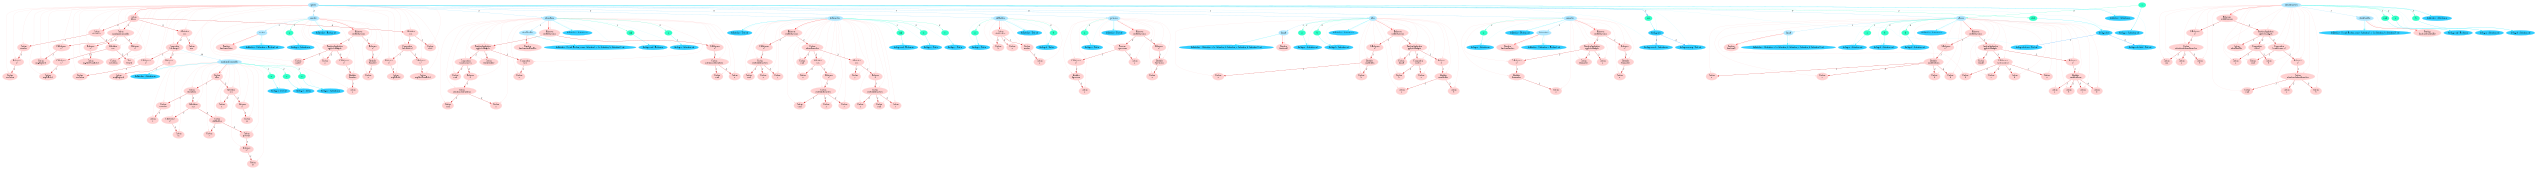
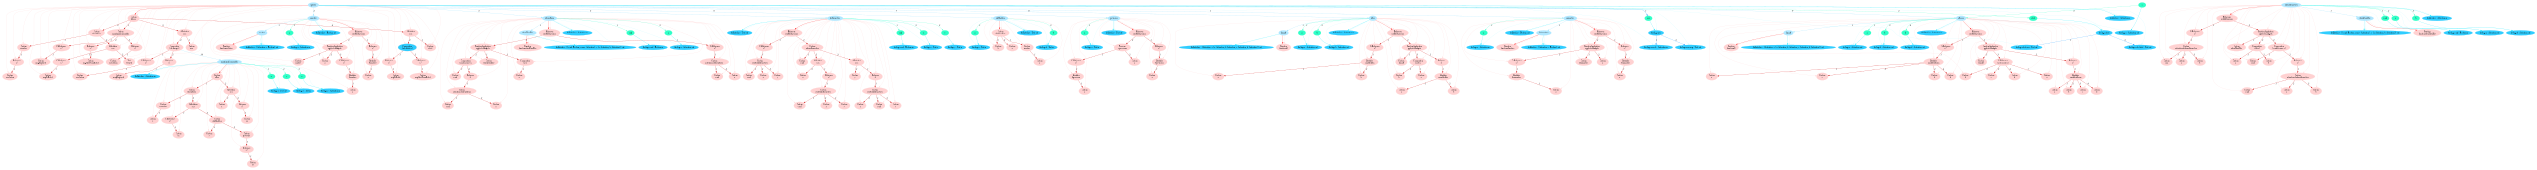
(407, 47) -> (407, 47)
